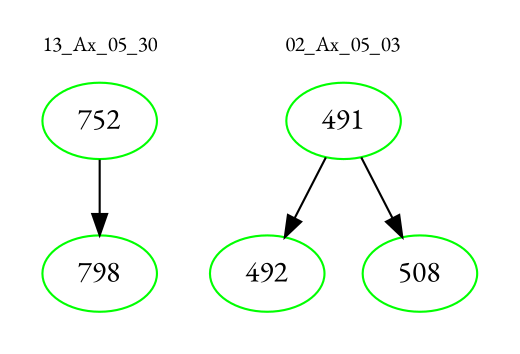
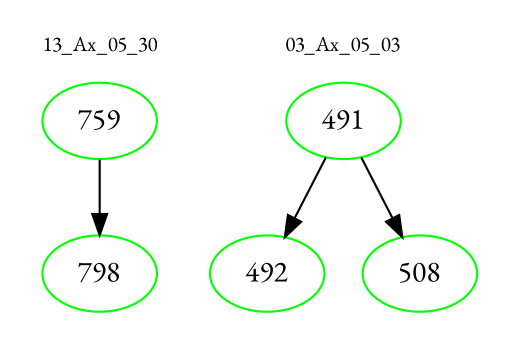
(344, 46) -> (344, 46)
(100, 121) -> (100, 121)
